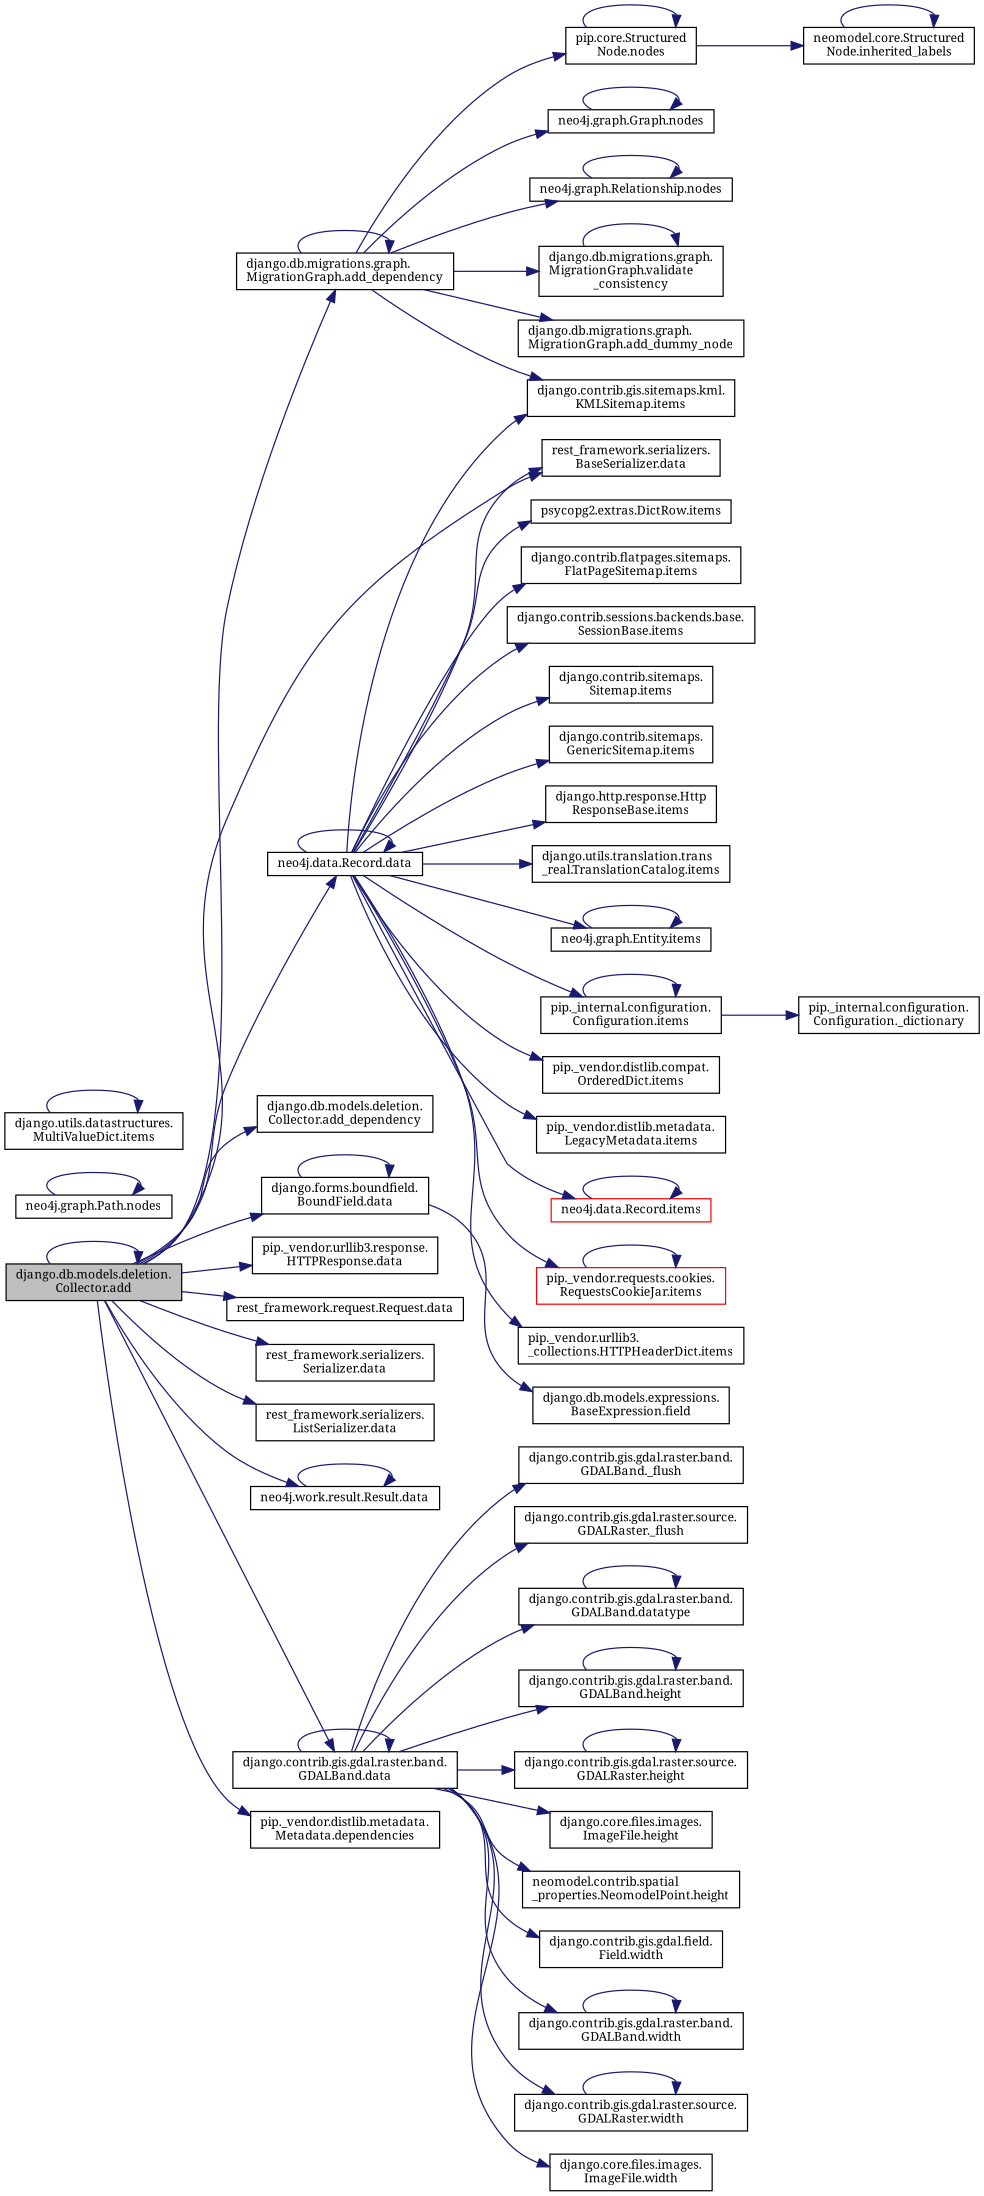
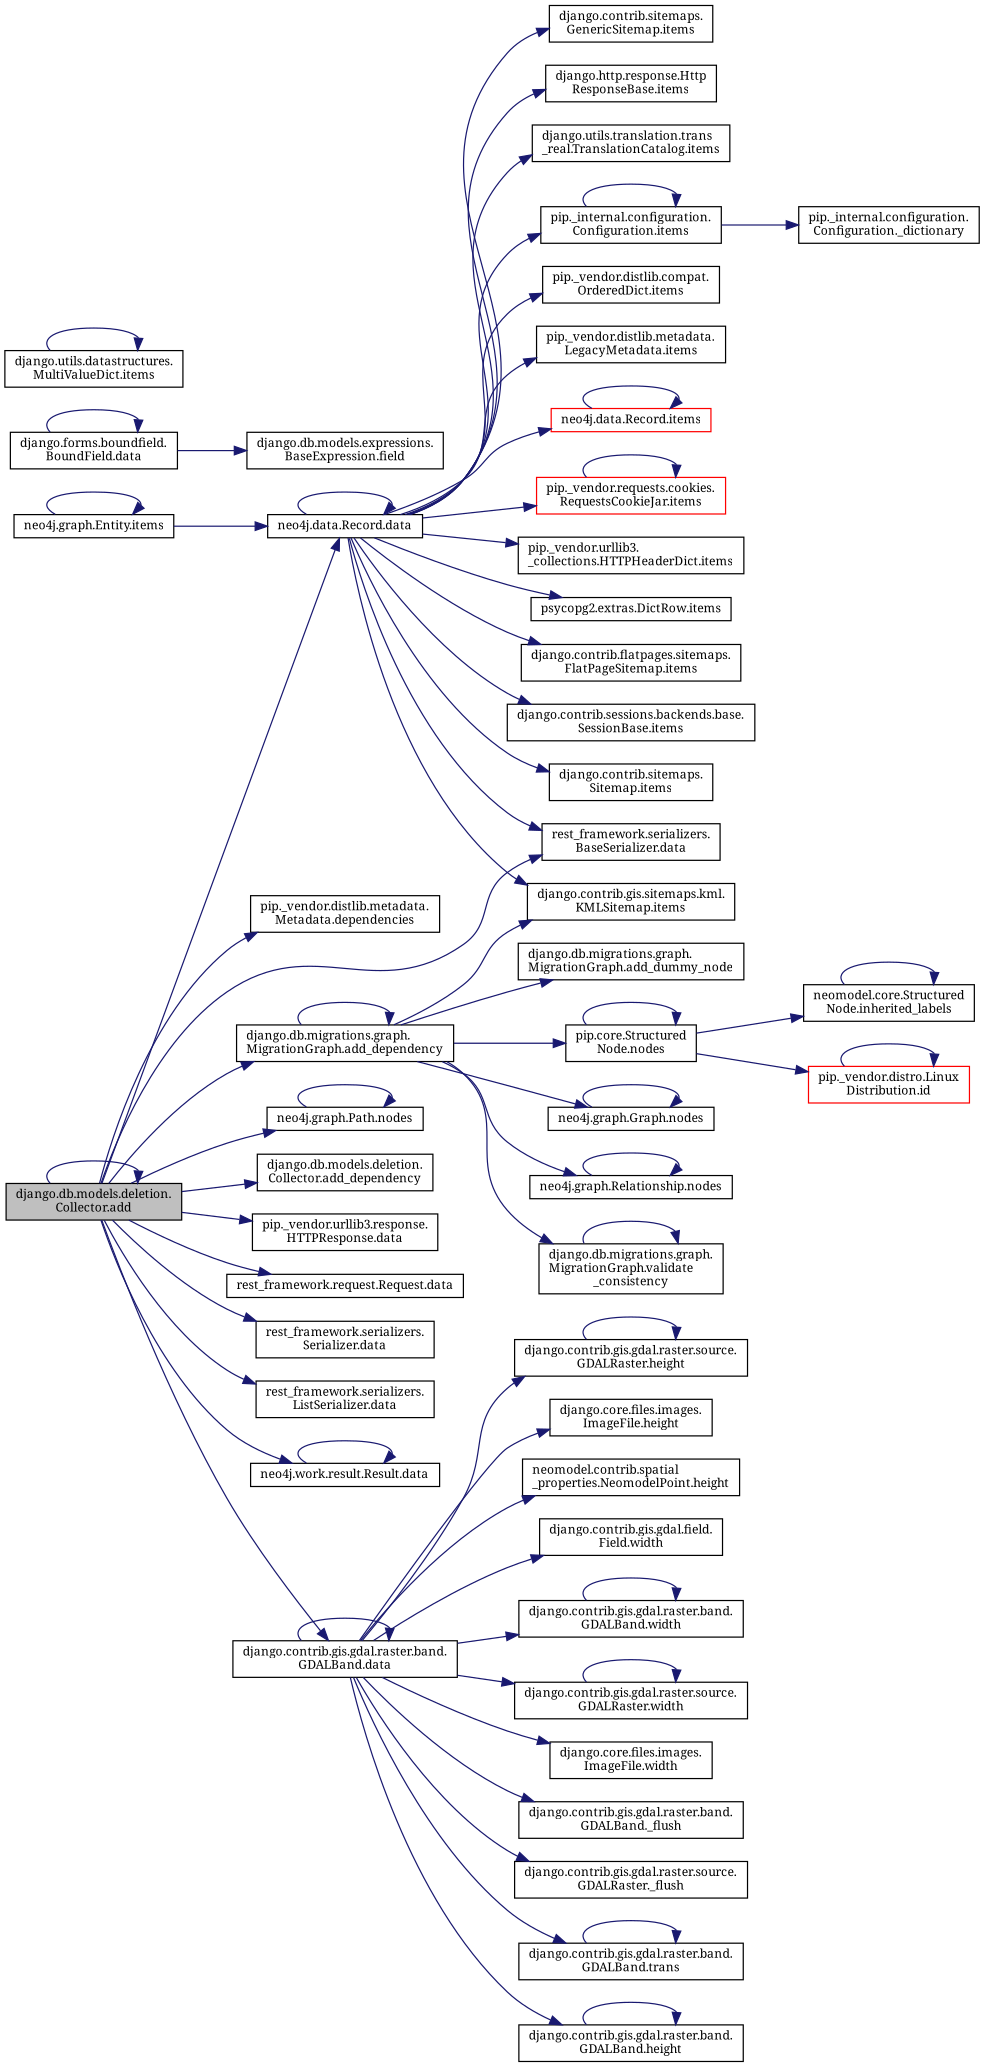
(482, 900) -> (214, 526)
none -> (889, 1085)
(191, 1238) -> (196, 1154)
(631, 1607) -> (631, 1961)
